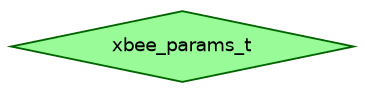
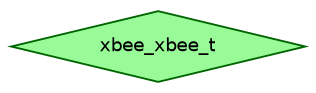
(182, 47) -> (158, 47)
